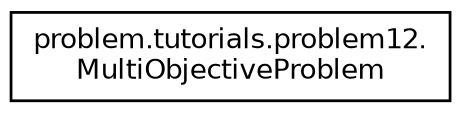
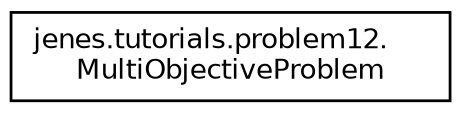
(231, 57) -> (231, 57)
